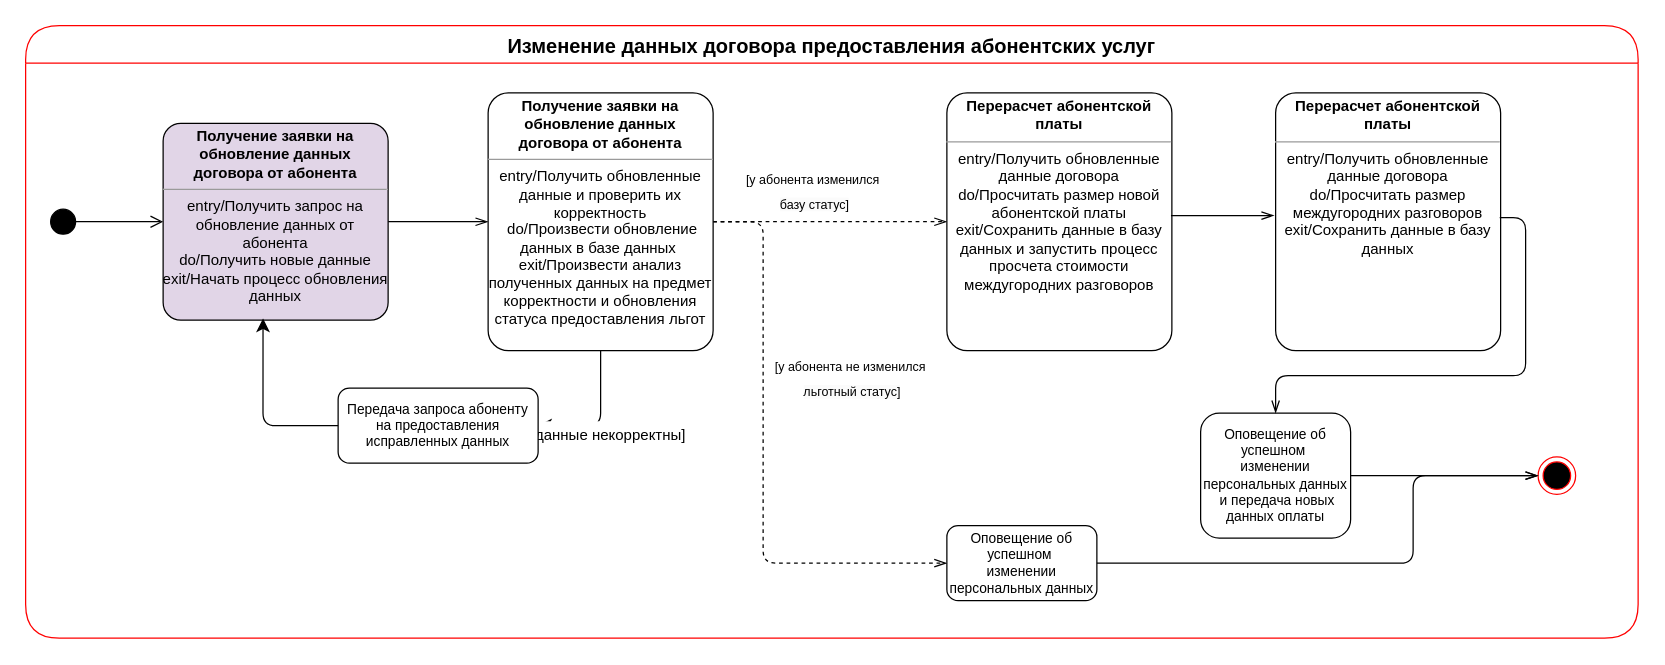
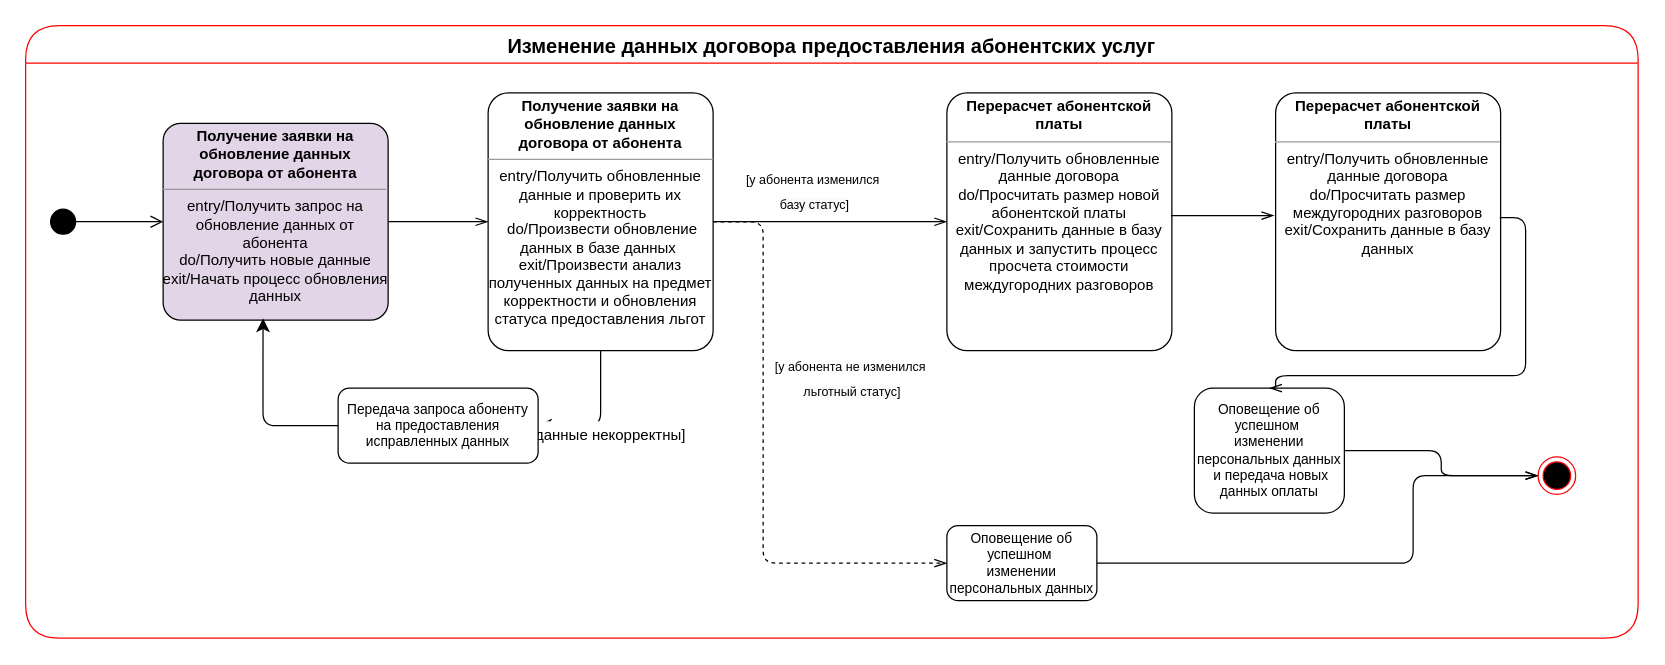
(852, 222) -> (852, 222)
(1276, 476) -> (1269, 451)
